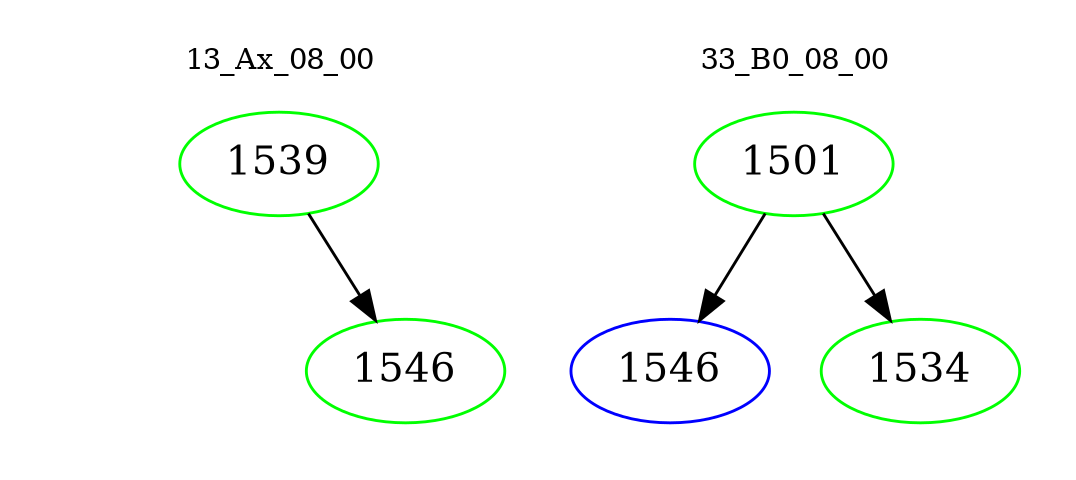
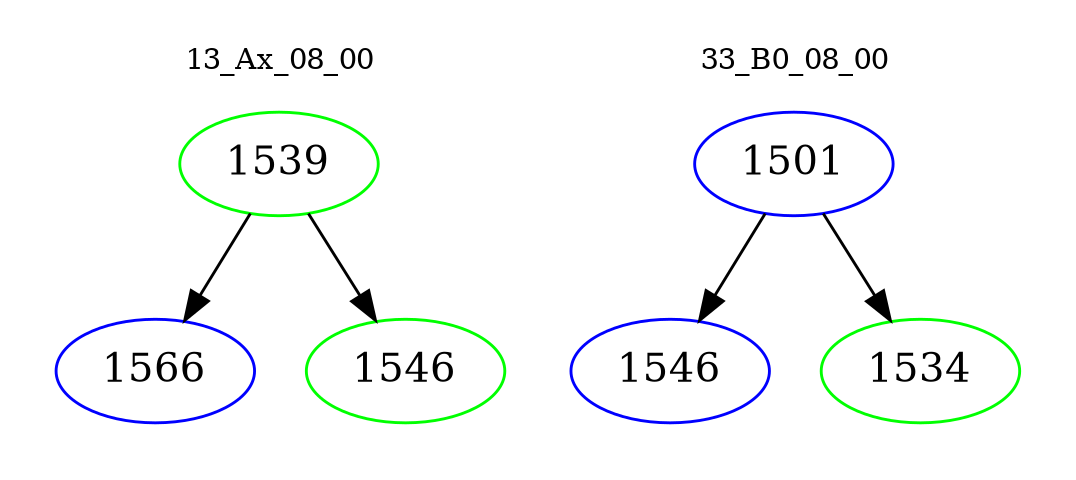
(794, 164) -> (794, 164)
none -> (155, 371)
